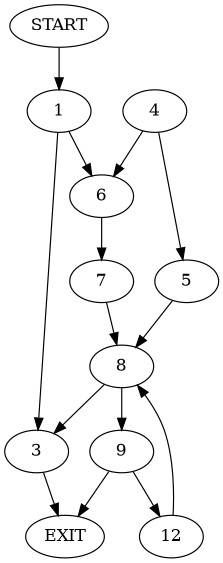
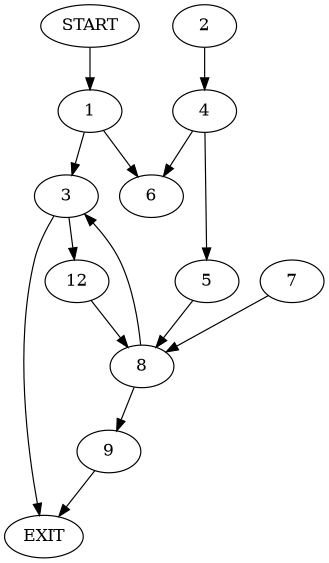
none -> (205, 26)
(102, 233) -> none
(143, 489) -> (71, 233)
